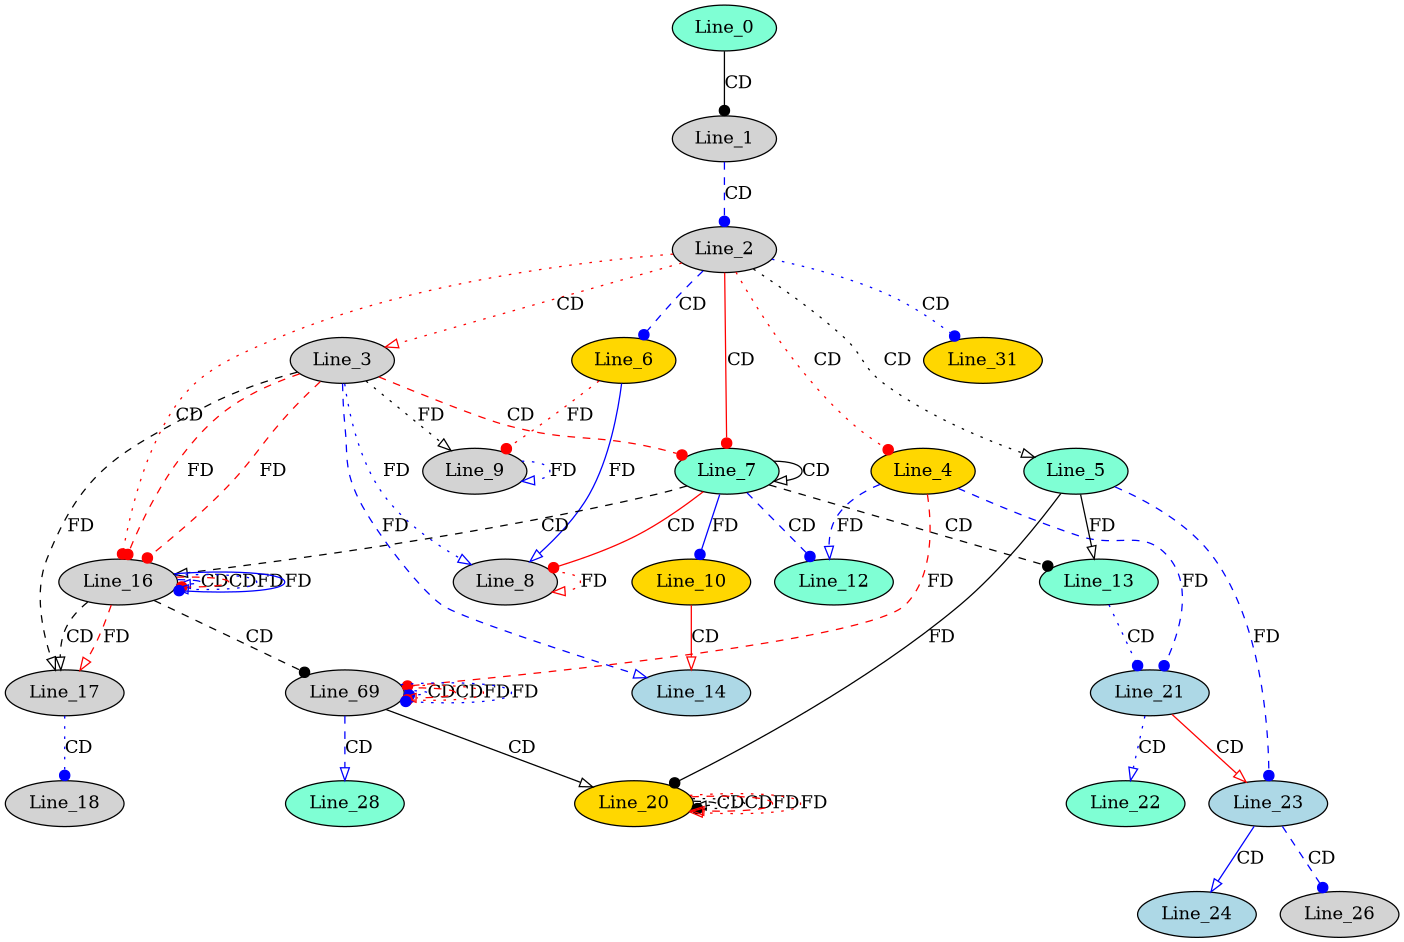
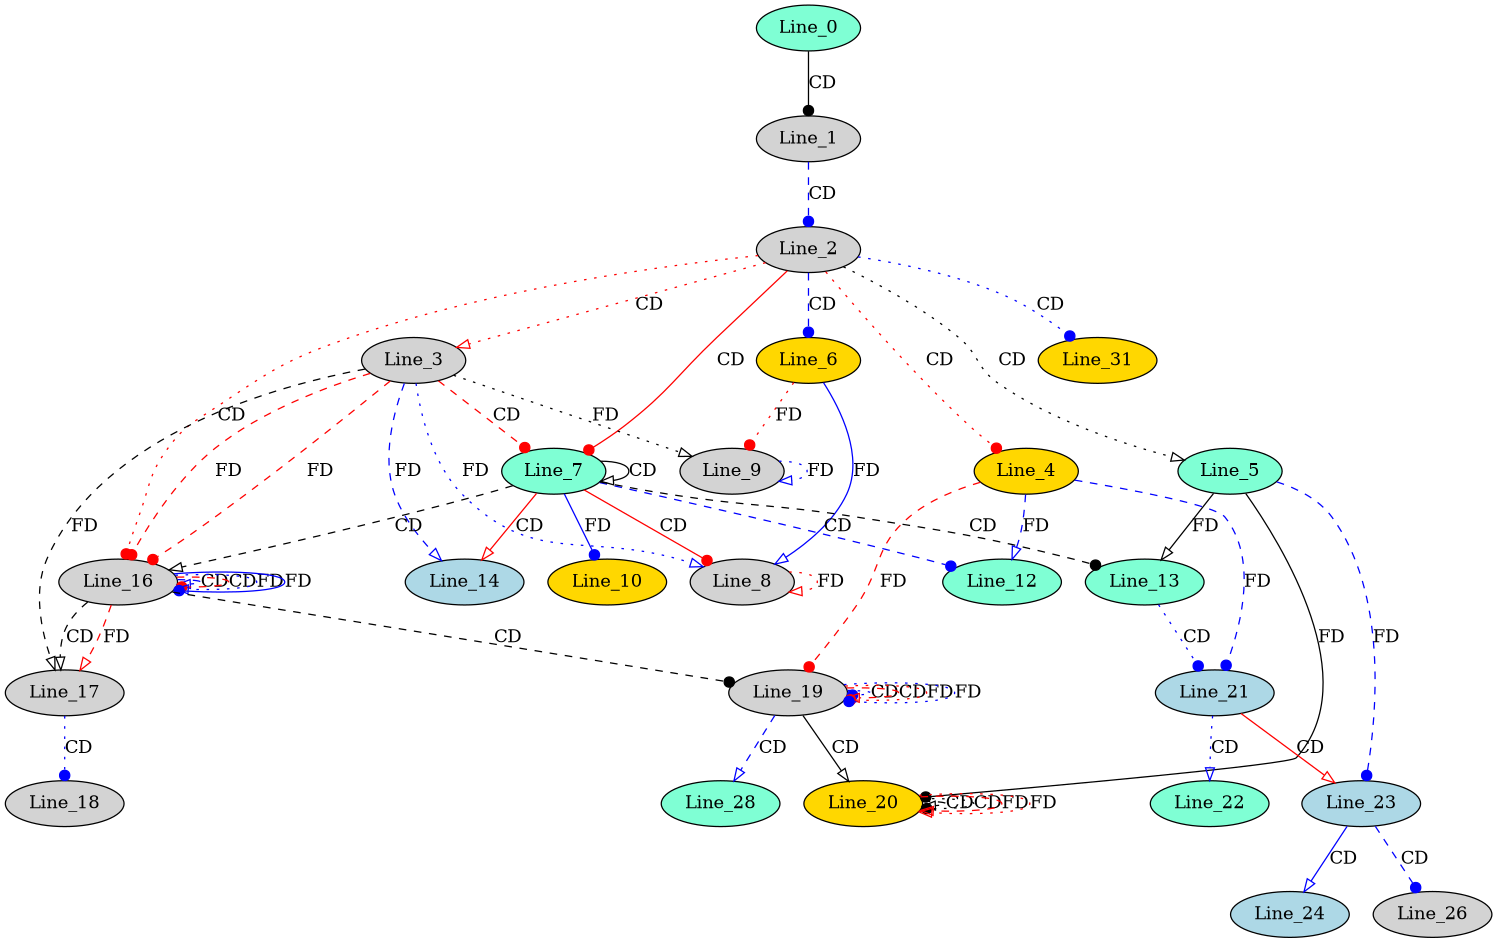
(691, 631) -> (513, 522)
(345, 693) -> (788, 693)
